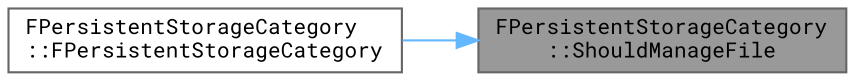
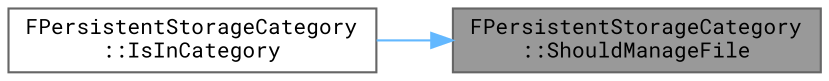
(205, 40) -> (192, 40)
